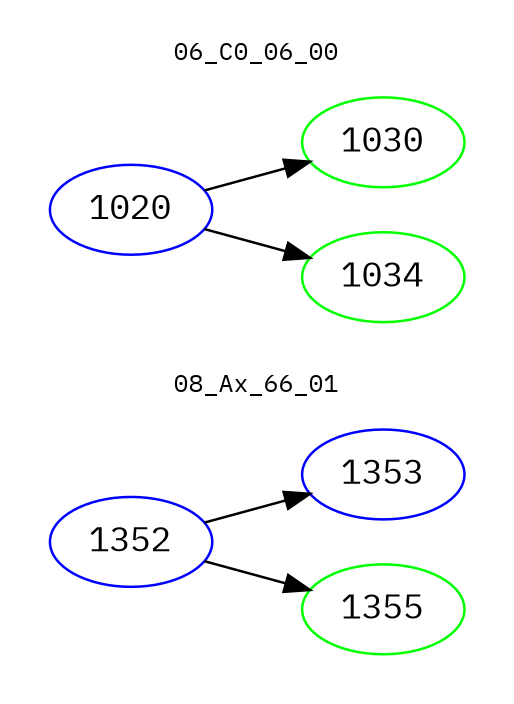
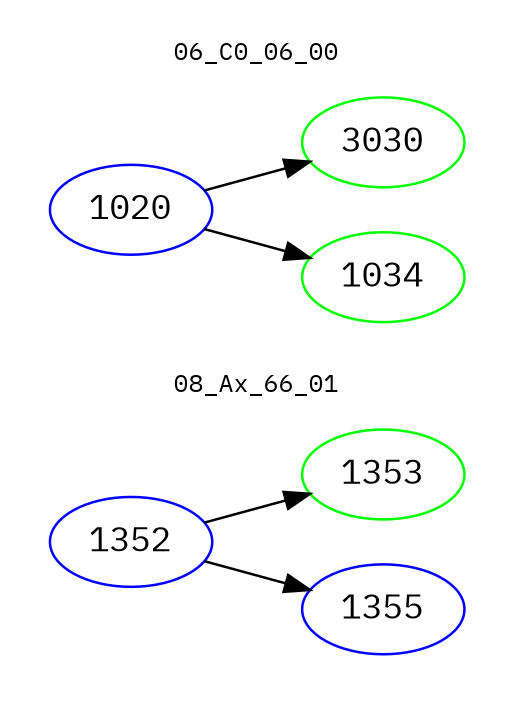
(383, 142) -> (383, 142)
(383, 474) -> (383, 474)
(383, 609) -> (383, 609)
